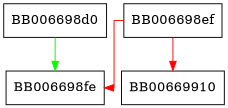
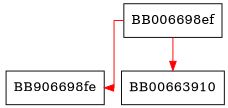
(55, 21) -> none
(55, 88) -> (55, 88)
(173, 88) -> (173, 88)
